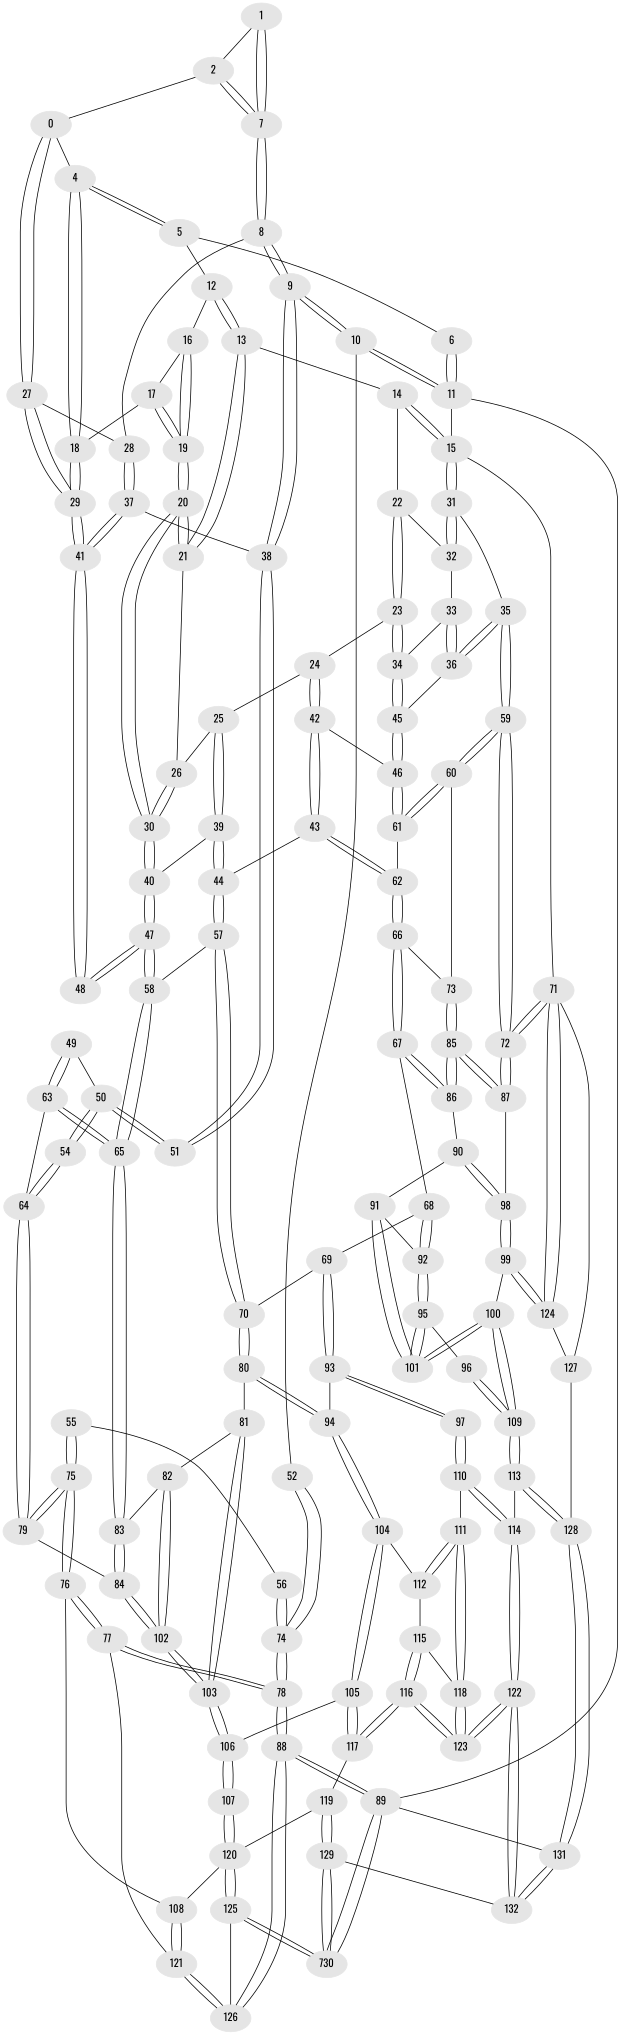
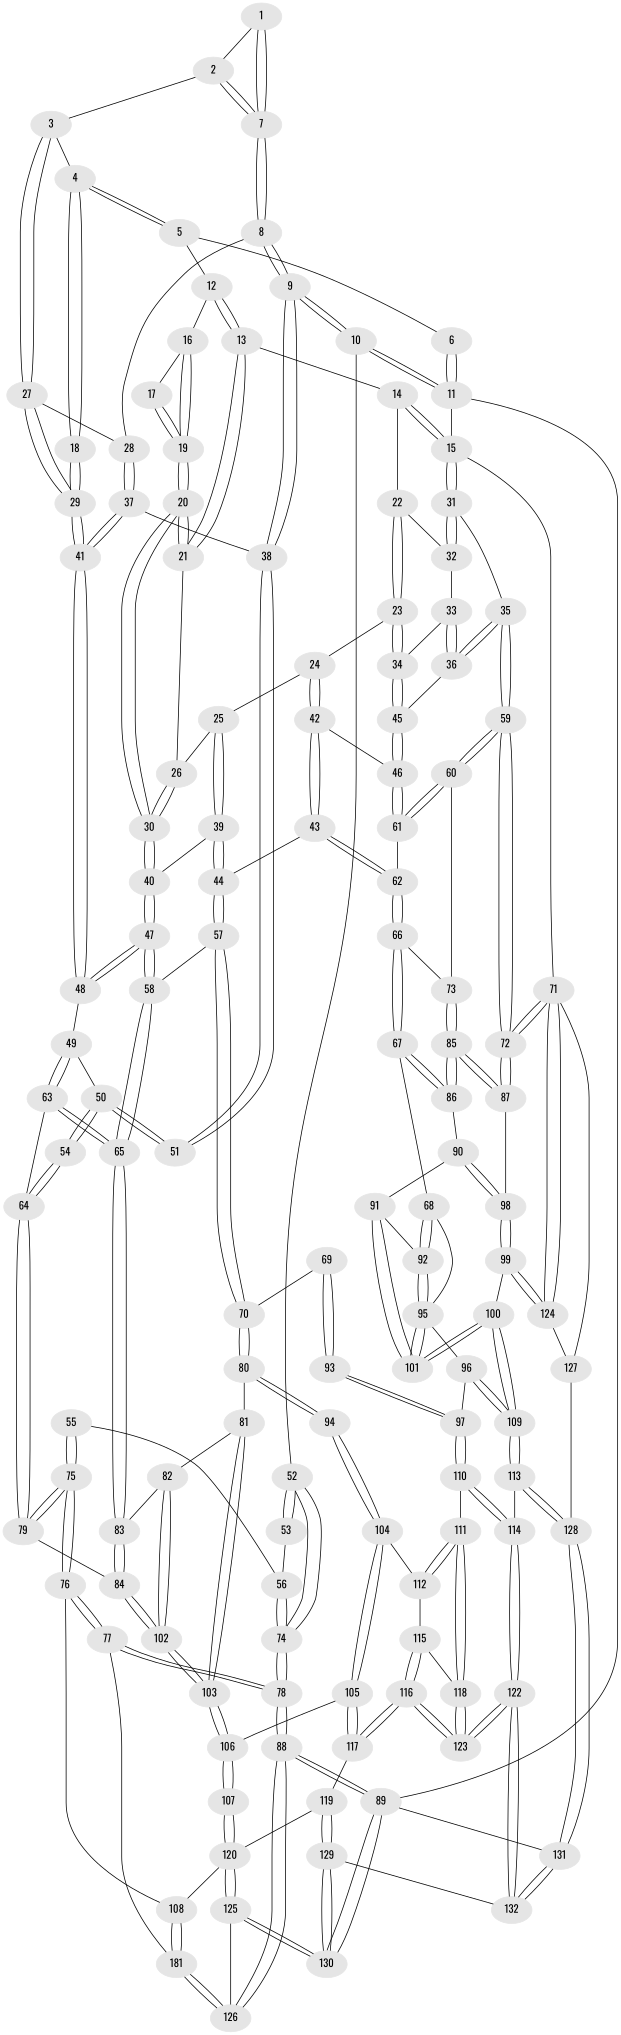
(51, 125) -> (51, 125)
(113, 422) -> none
none -> (76, 1017)
(378, 1234) -> (452, 1262)
(330, 1396) -> none
none -> (464, 1396)
none -> (286, 1531)
(177, 1964) -> (177, 1964)
(327, 1964) -> (327, 1964)
